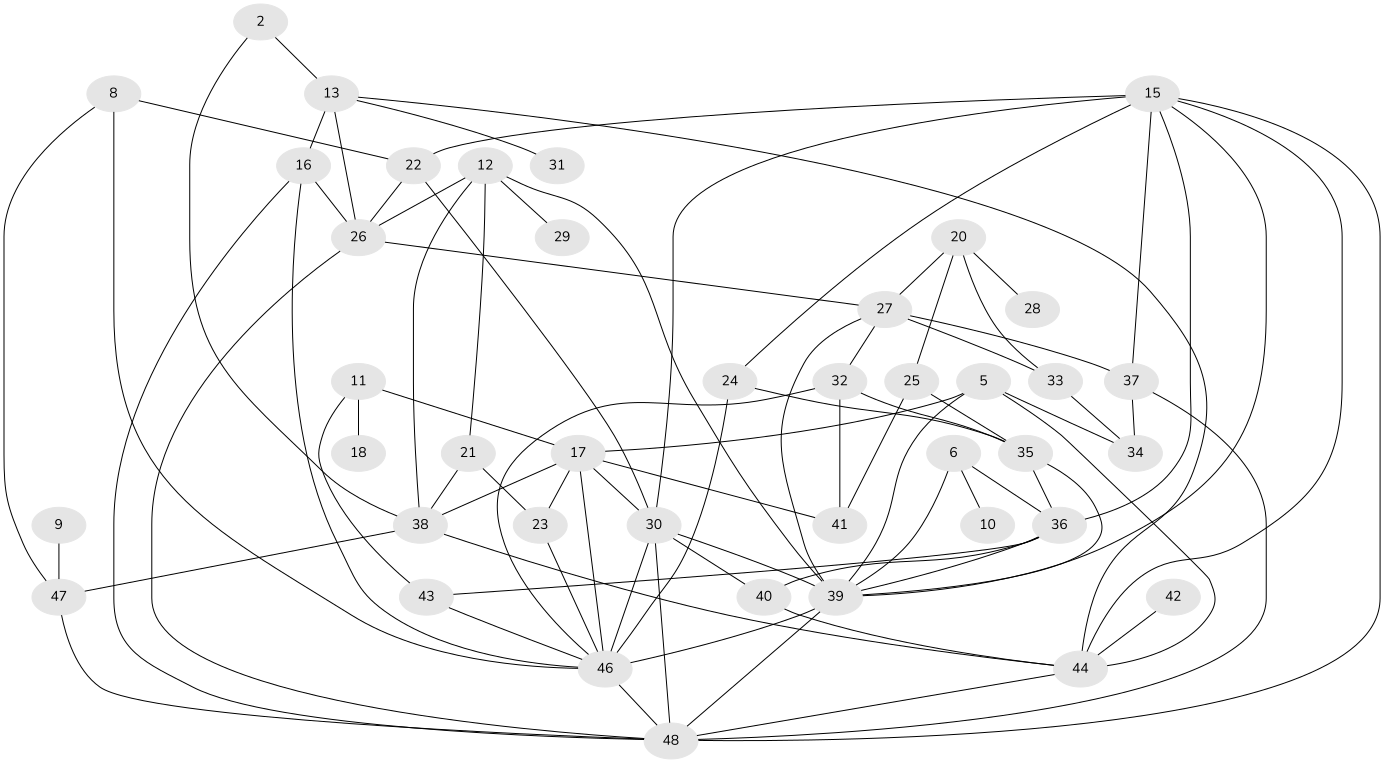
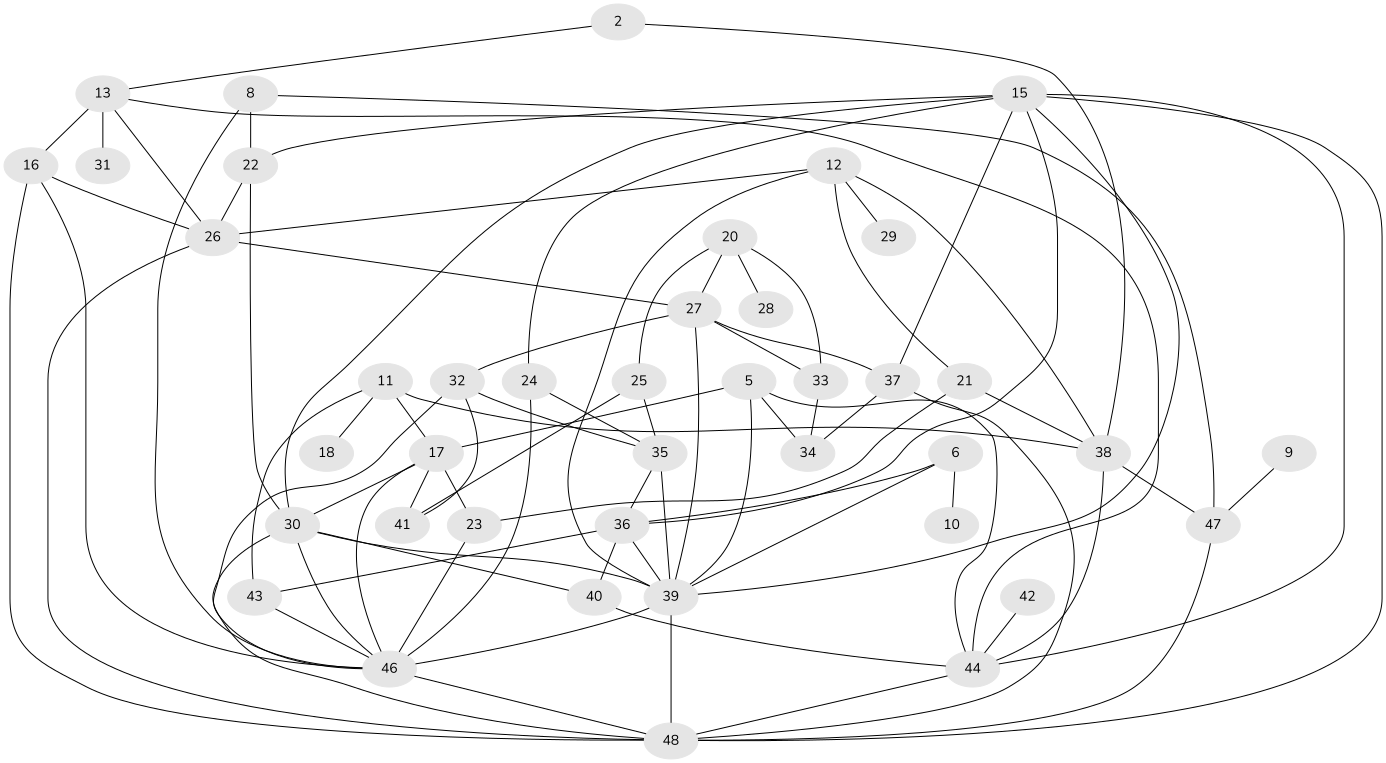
(491, 493) -> (740, 430)
